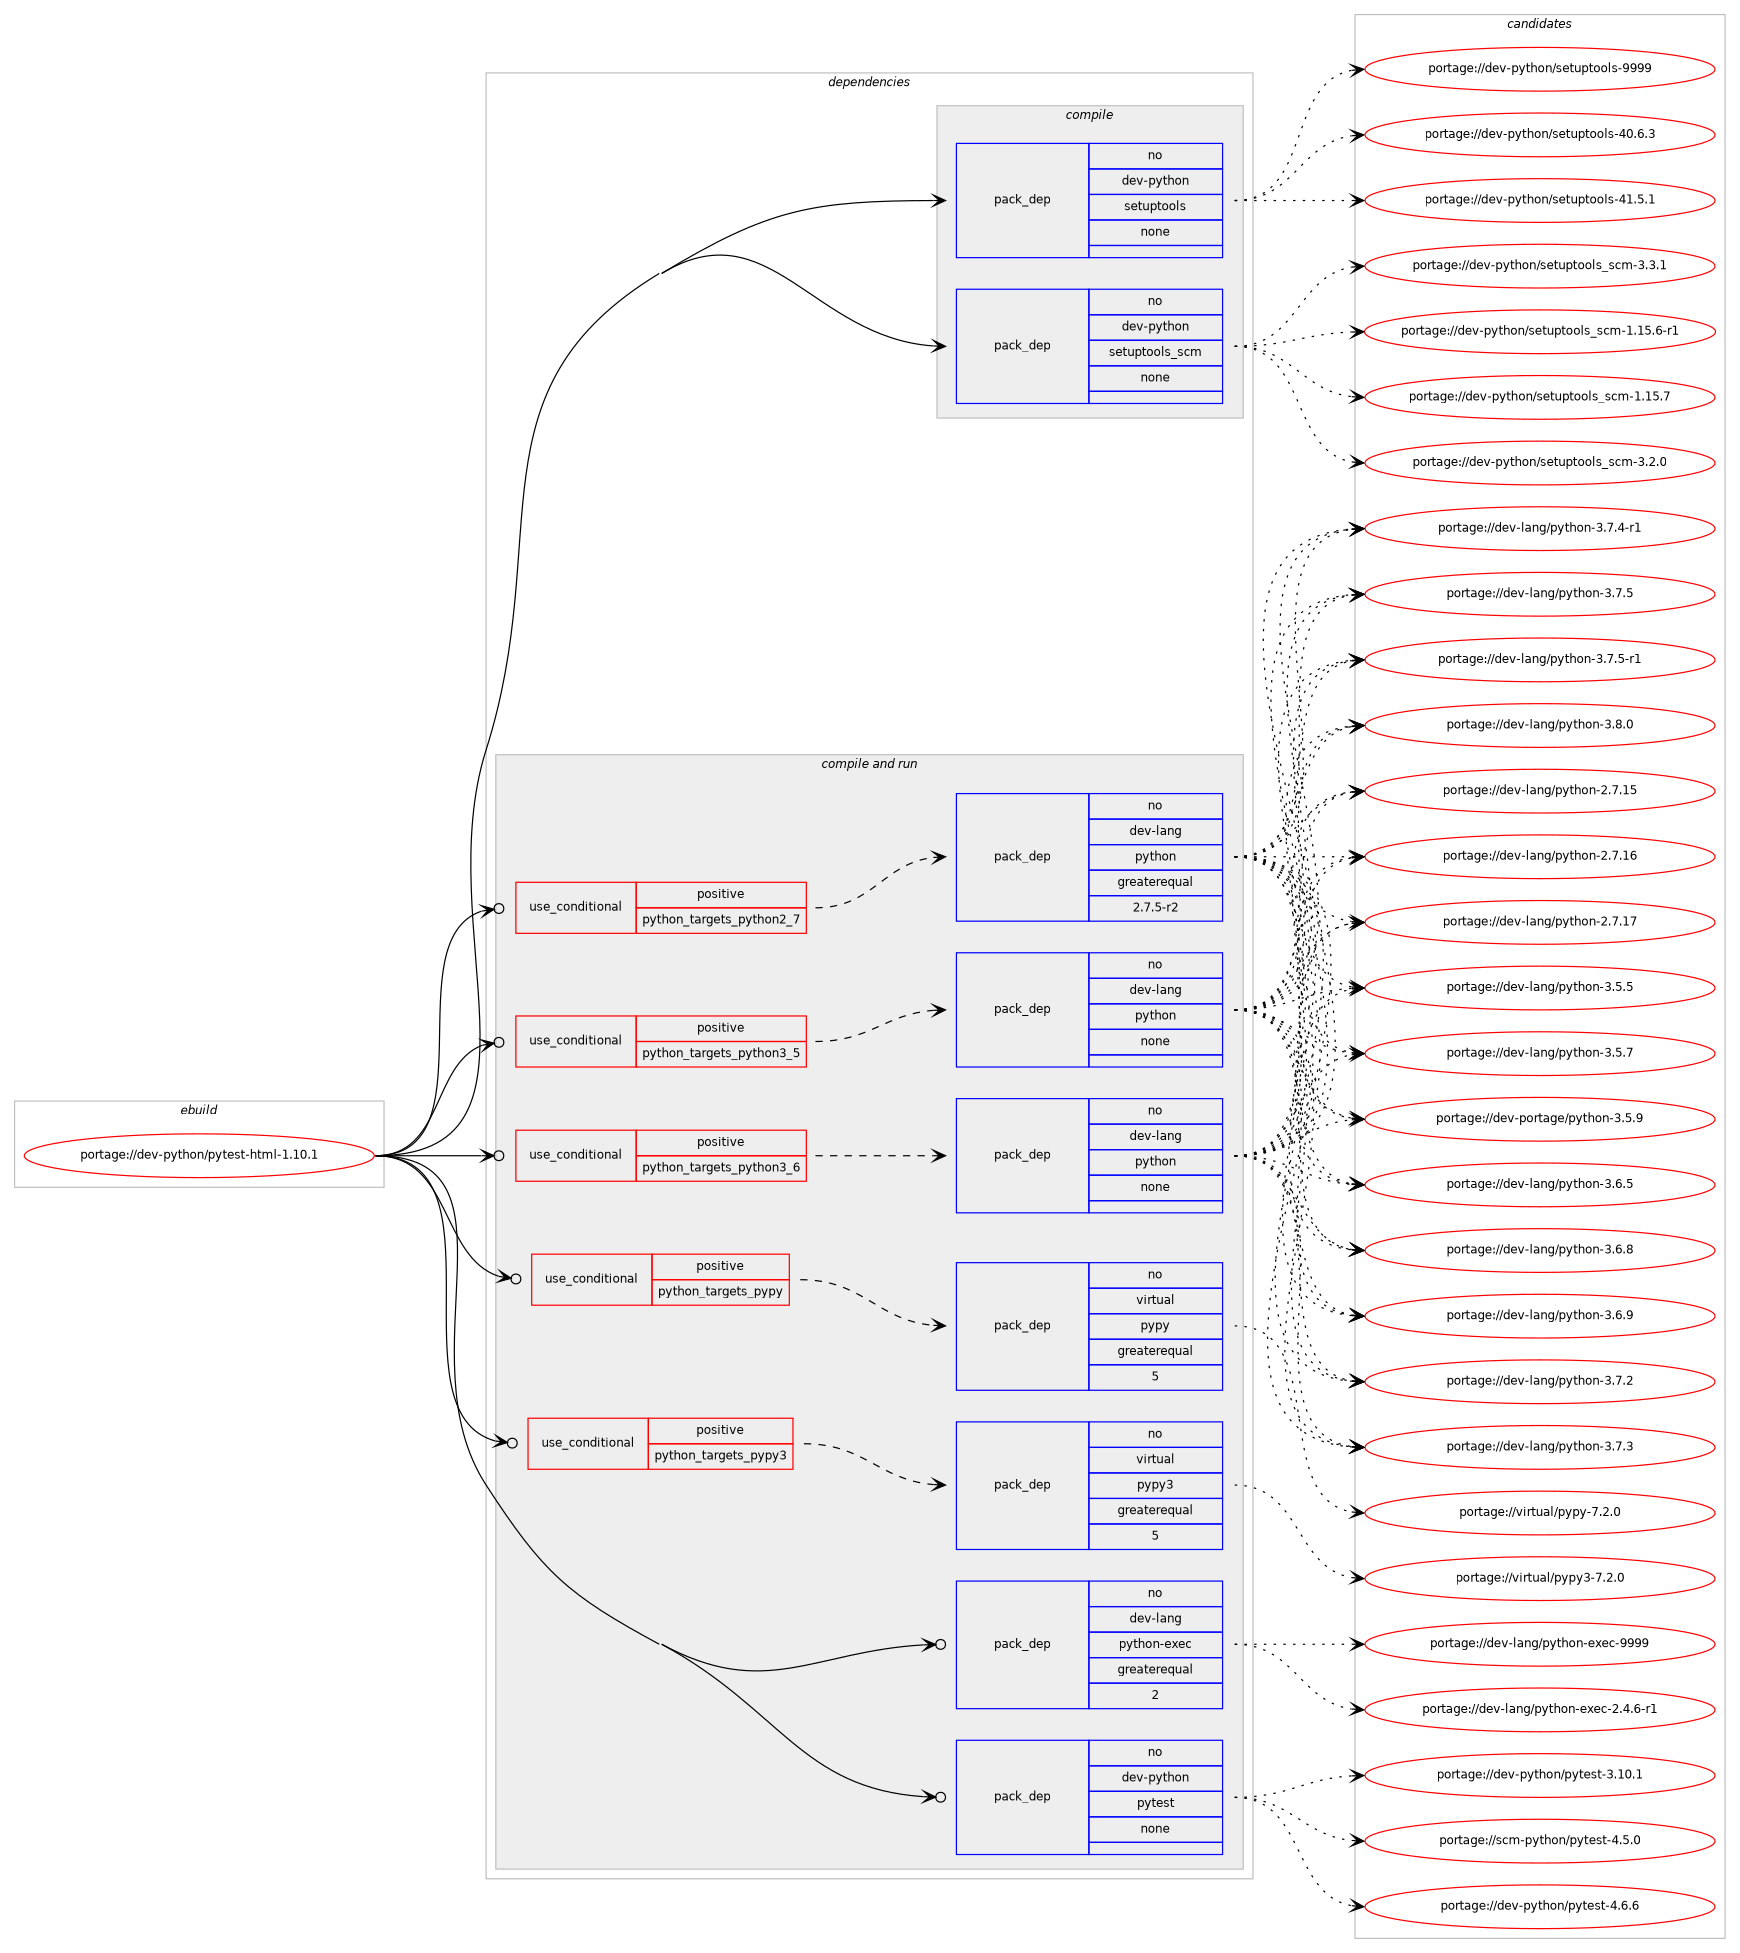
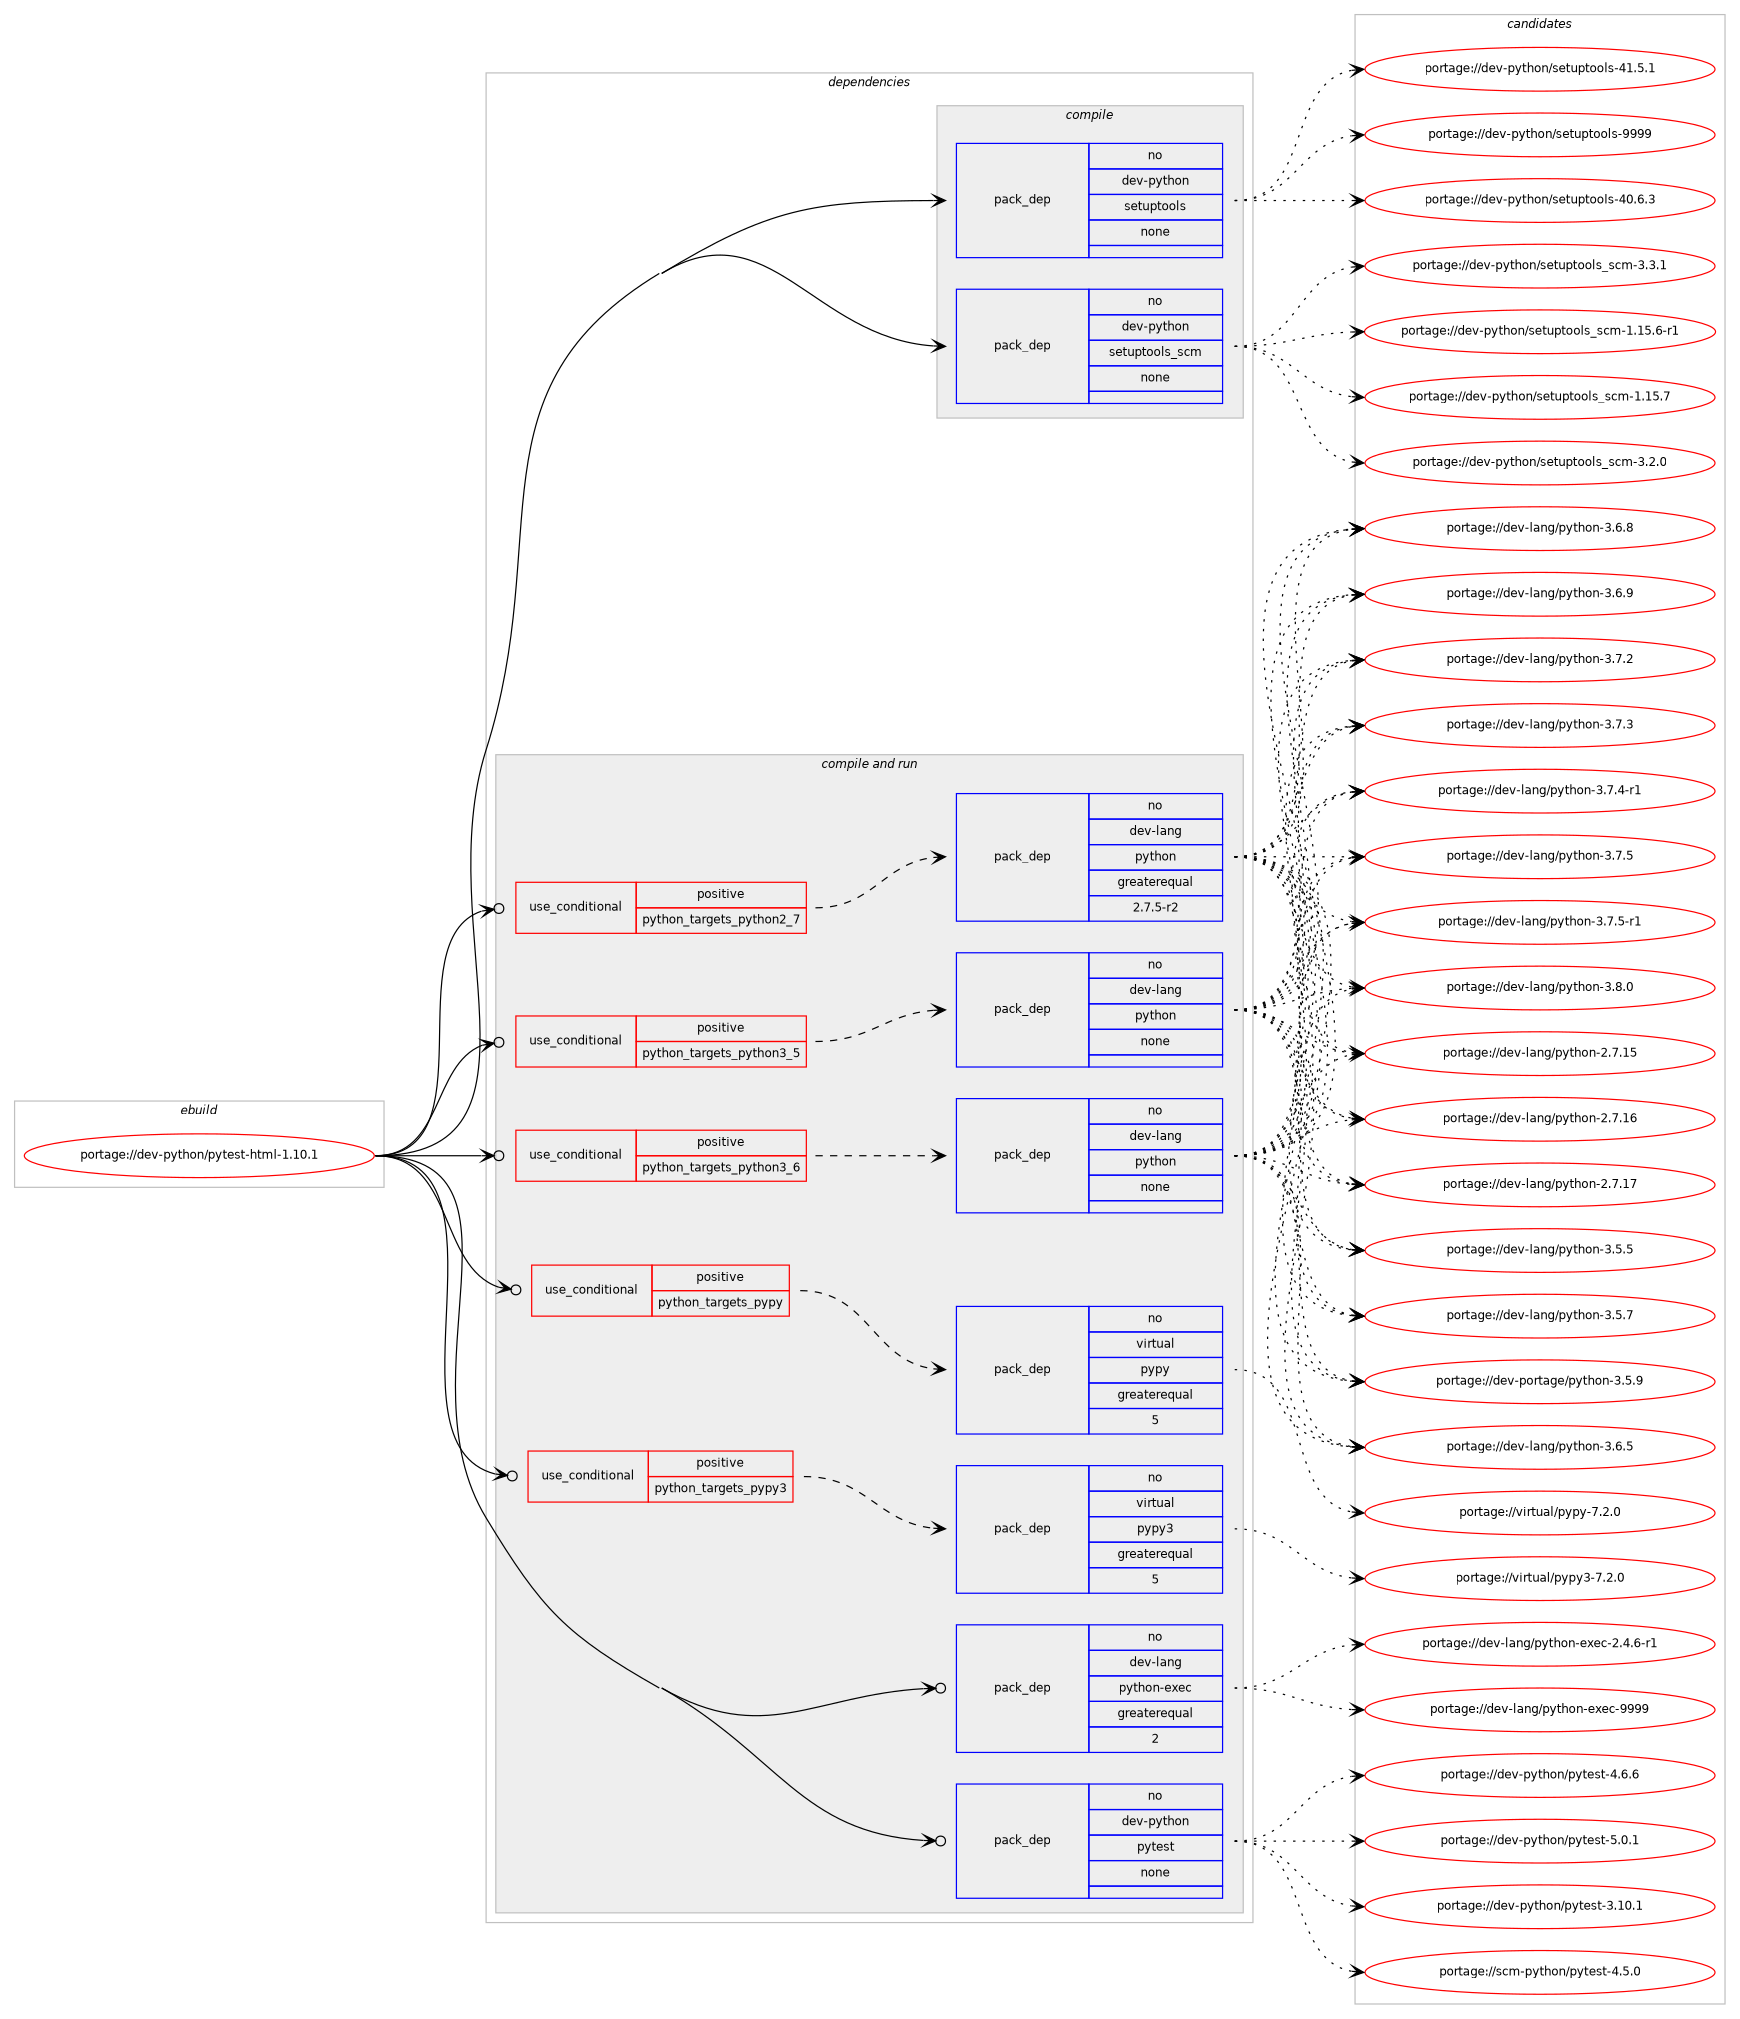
none -> (1540, 1841)
